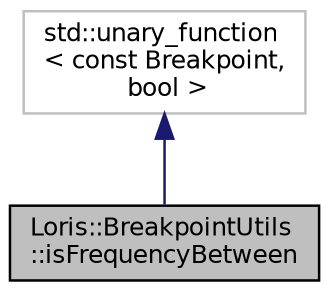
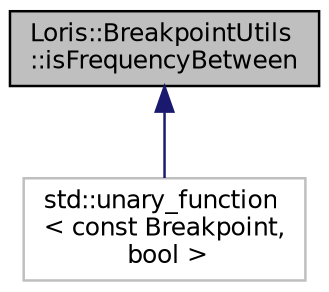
(165, 172) -> (165, 145)
